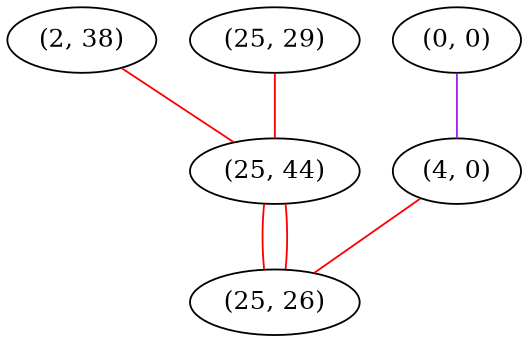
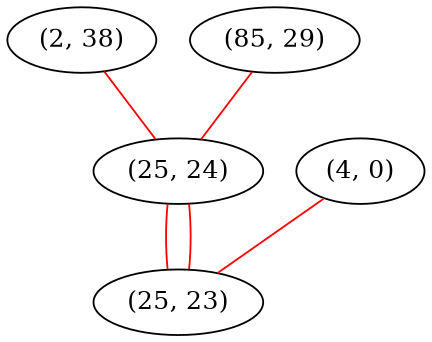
(275, 40) -> (275, 40)
(457, 40) -> none
(275, 171) -> (178, 171)
(275, 302) -> (178, 302)
